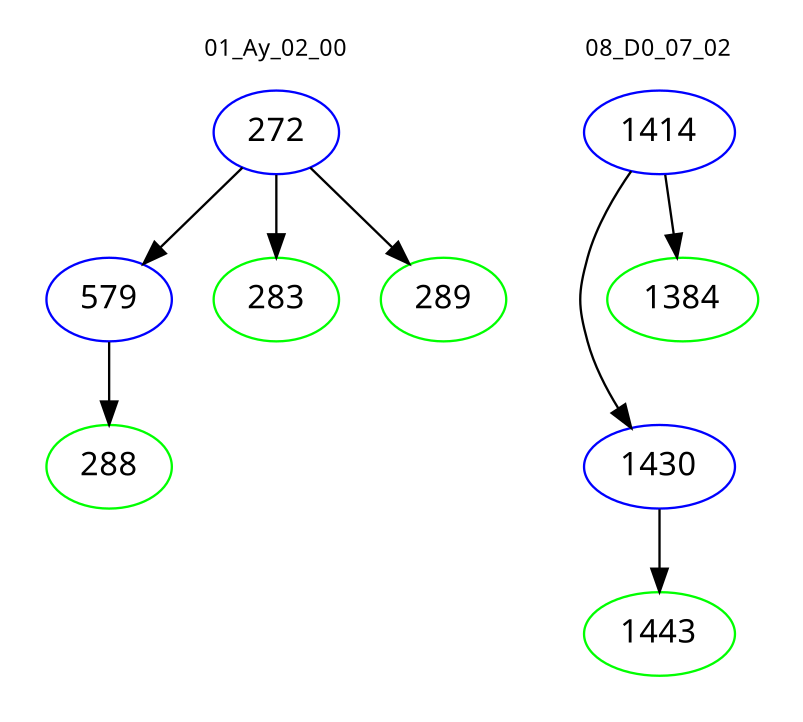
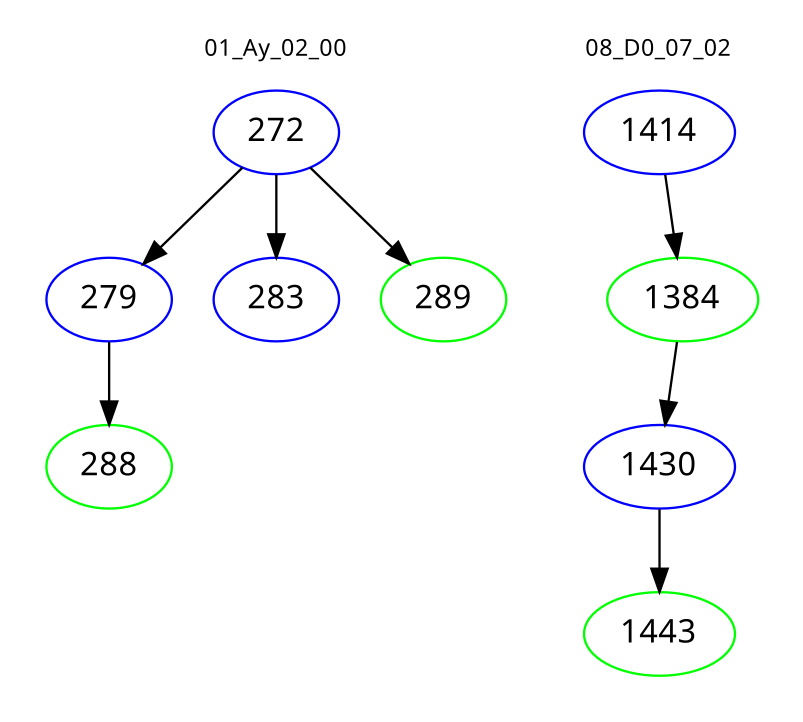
(581, 288) -> (673, 372)
(109, 300) -> (109, 300)
(276, 300) -> (276, 300)
